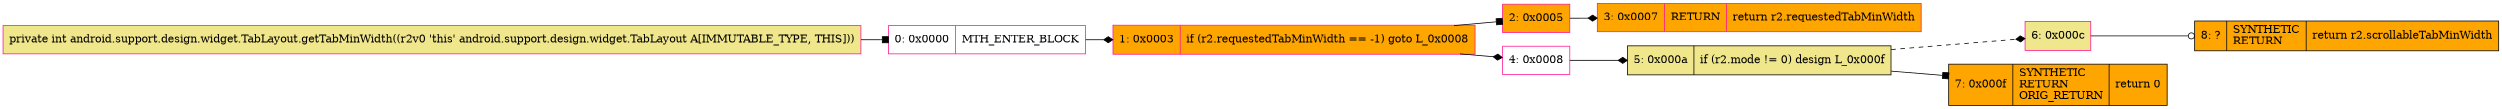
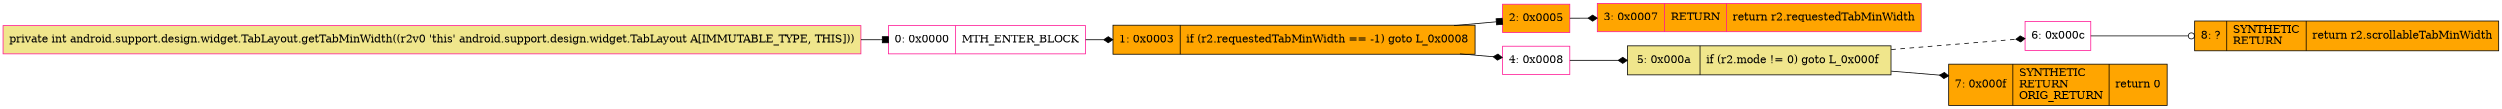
(2058, 36) -> (2058, 36)
(1294, 40) -> (1294, 40)
(1792, 60) -> (1792, 60)
(1916, 73) -> (1916, 73)
